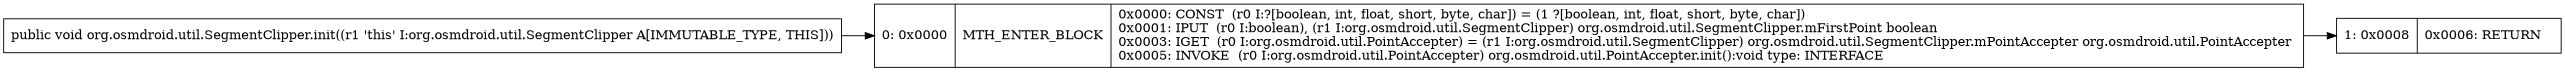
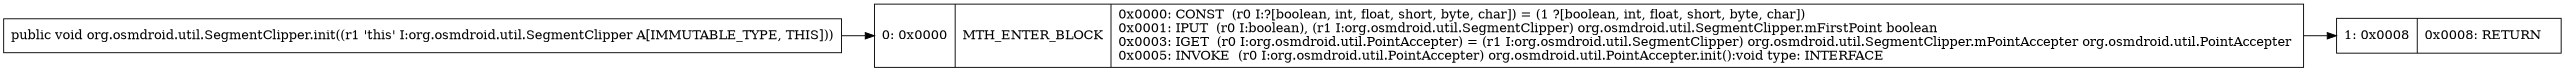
(2489, 35) -> (2489, 35)
